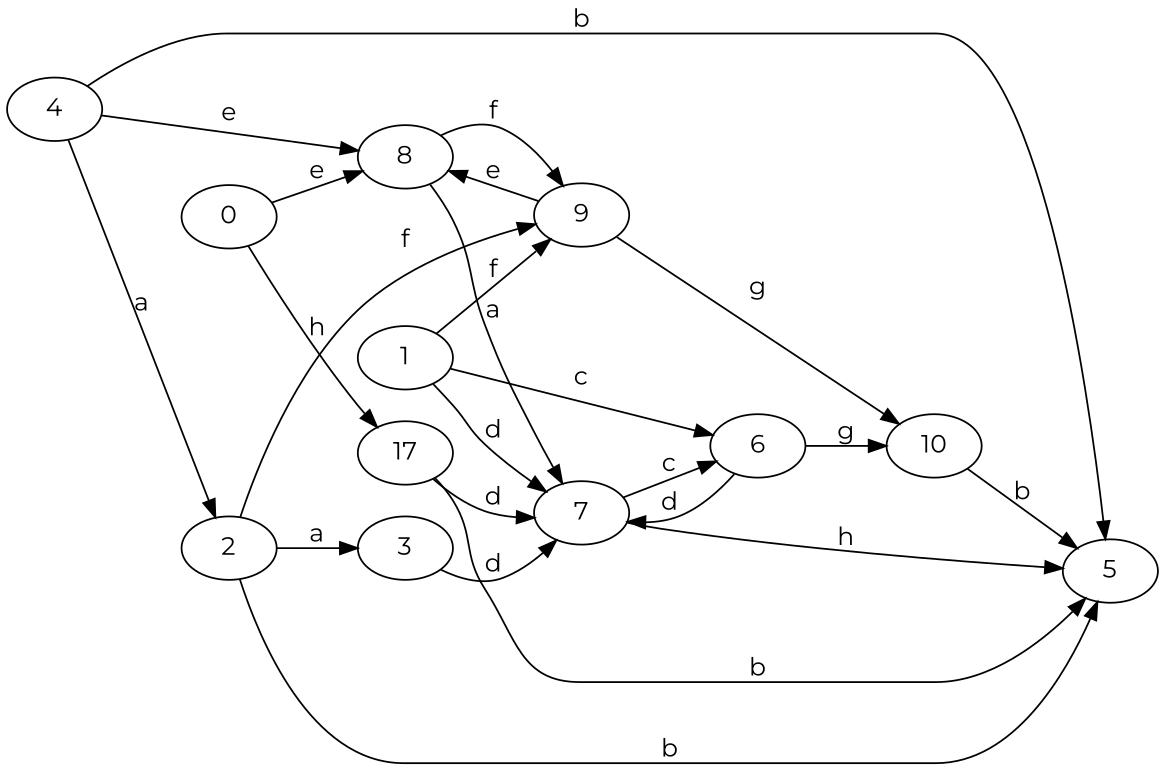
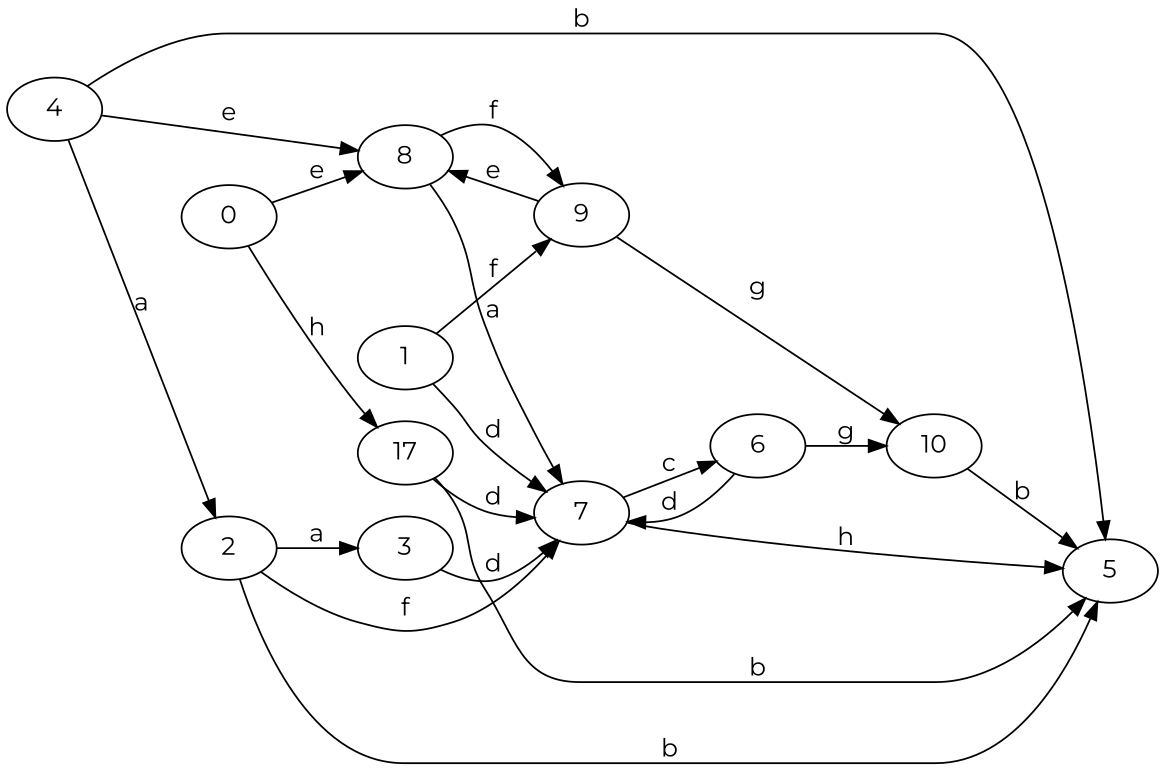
(338, 332) -> (409, 631)
(573, 400) -> none
